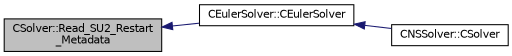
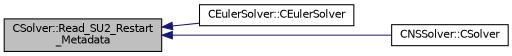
(378, 27) -> (282, 35)
